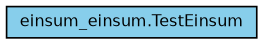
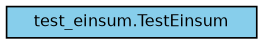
(132, 22) -> (132, 22)
